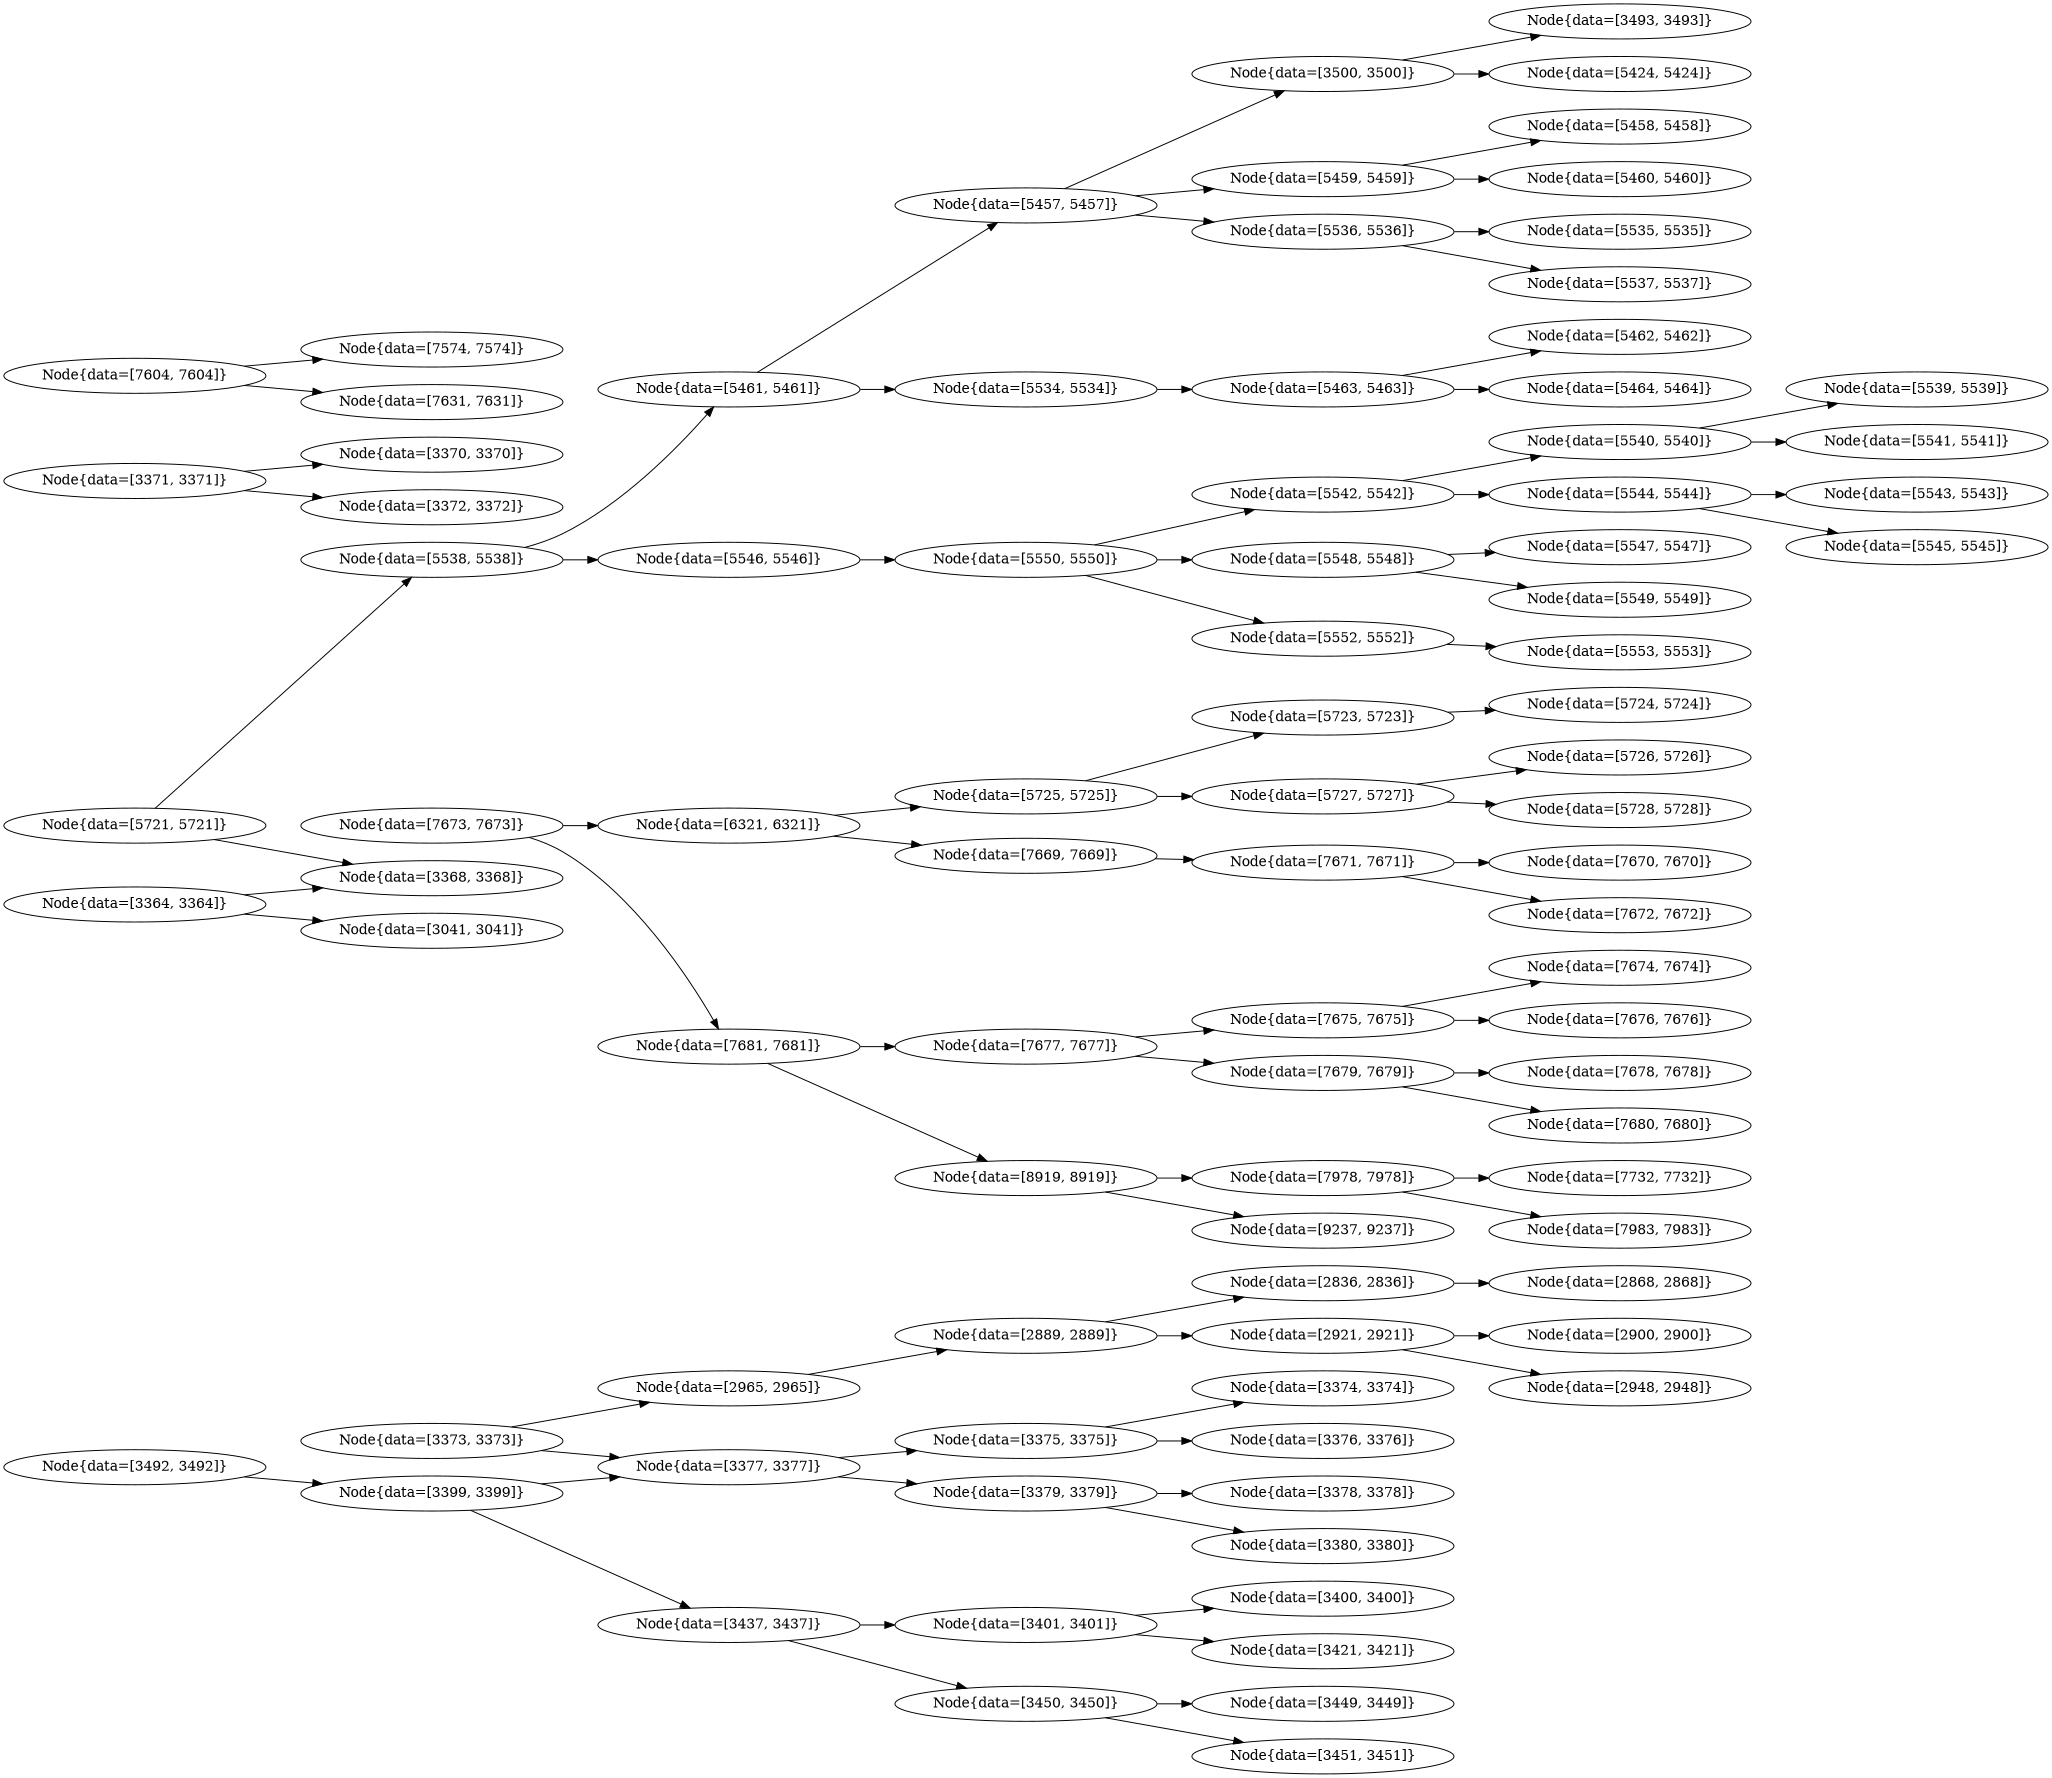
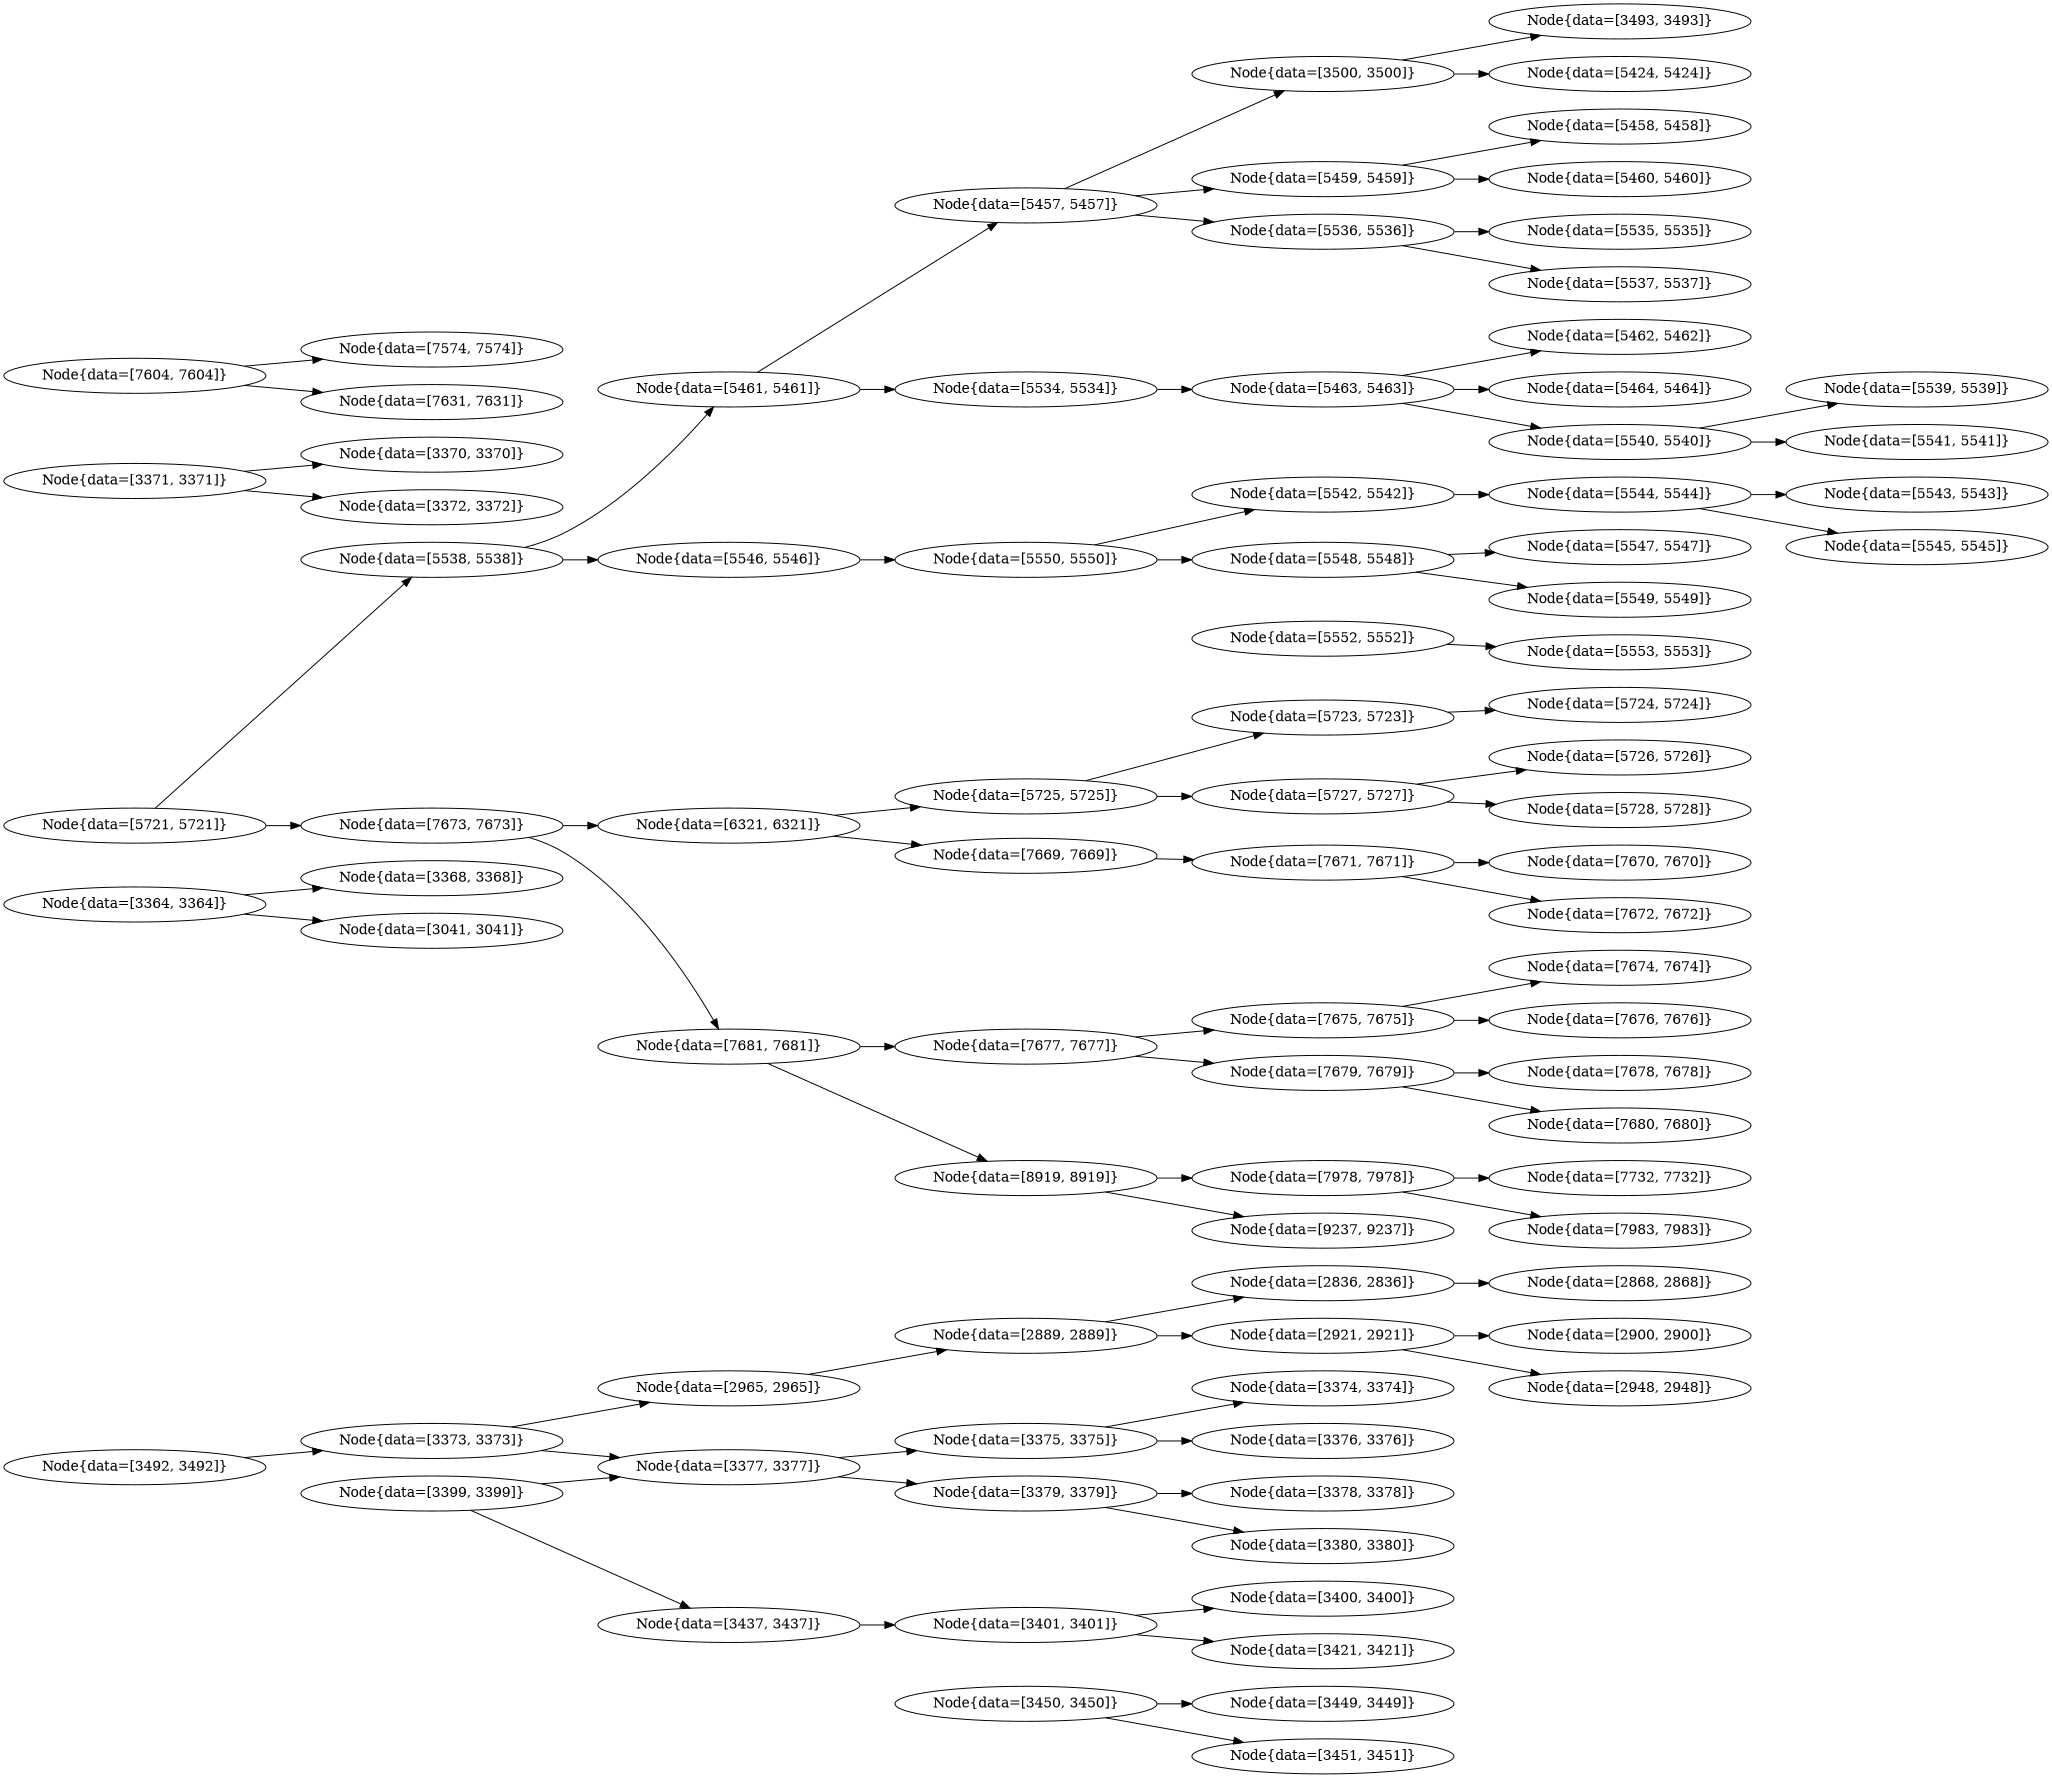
(1467, 469) -> (1467, 415)
(1170, 598) -> none
(279, 851) -> (278, 826)
(279, 1480) -> (279, 1455)
(873, 1663) -> none
